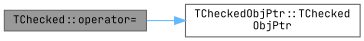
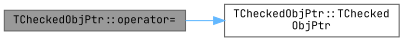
(75, 21) -> (95, 21)
